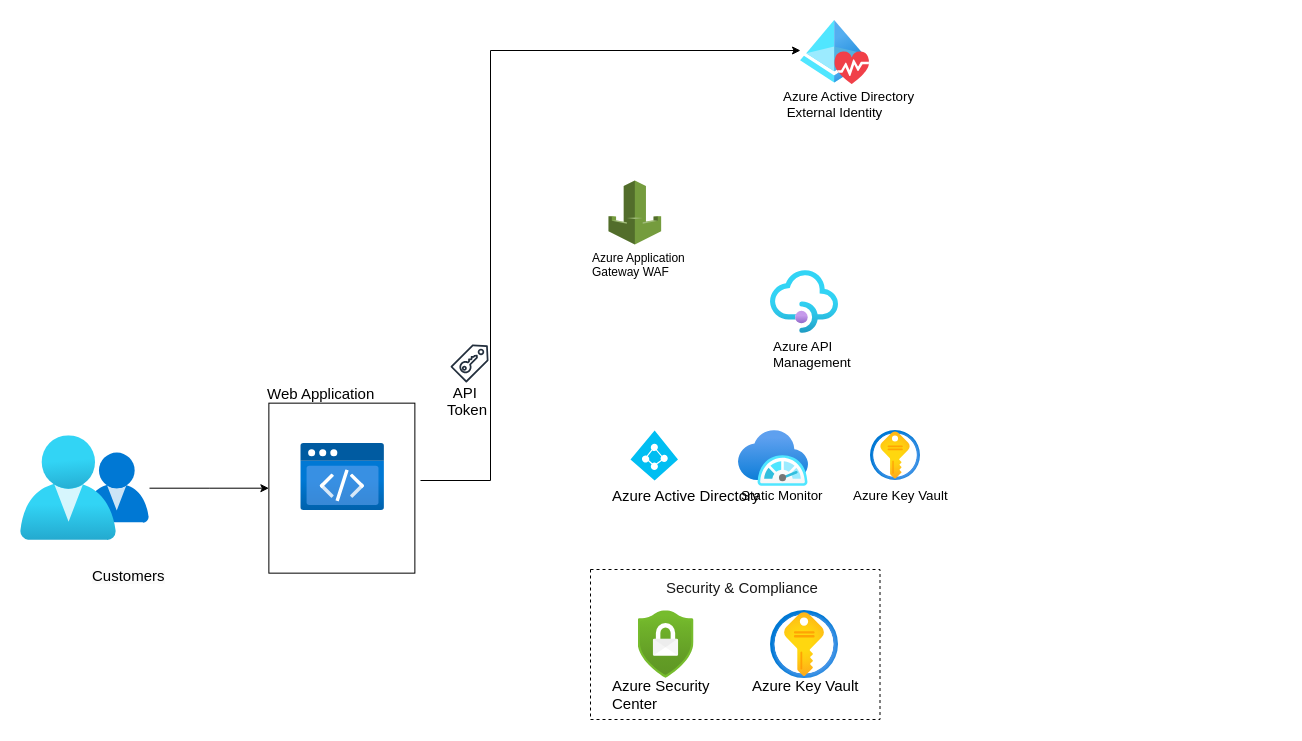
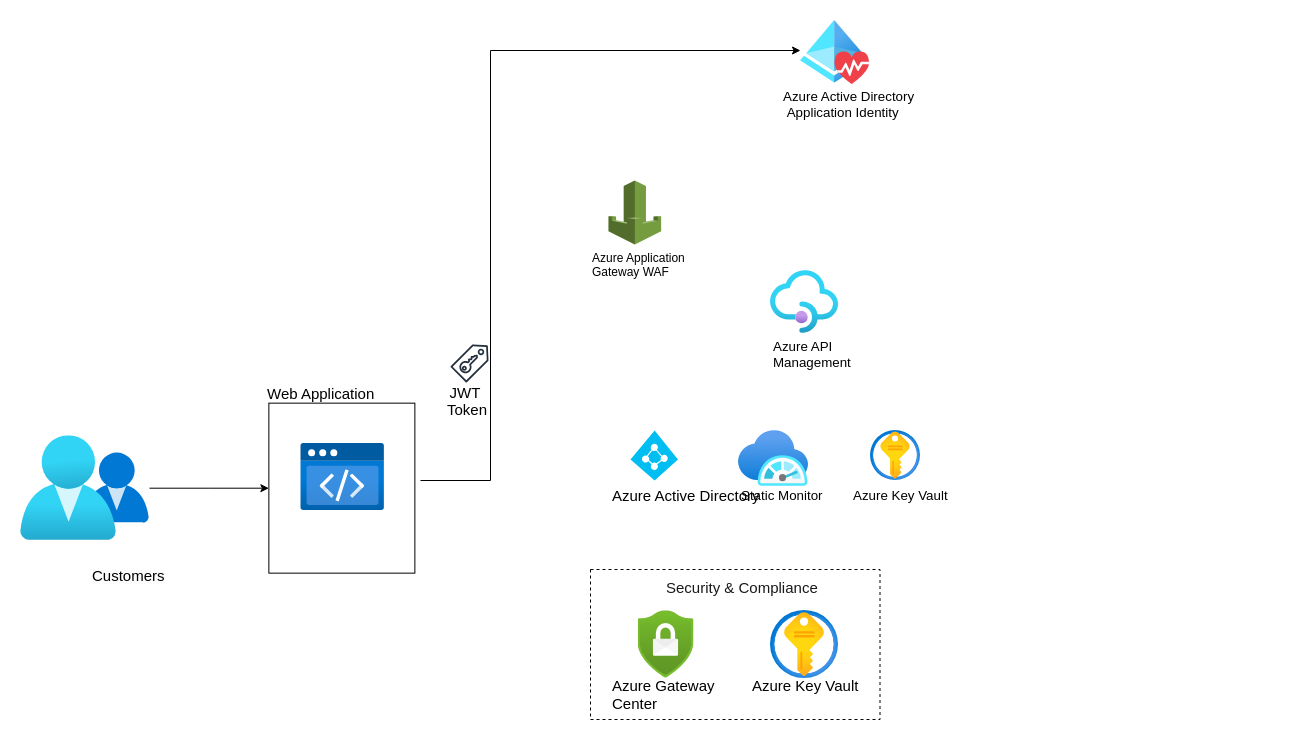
(850, 102) -> (850, 102)
(464, 400) -> (464, 400)
(667, 696) -> (665, 696)
